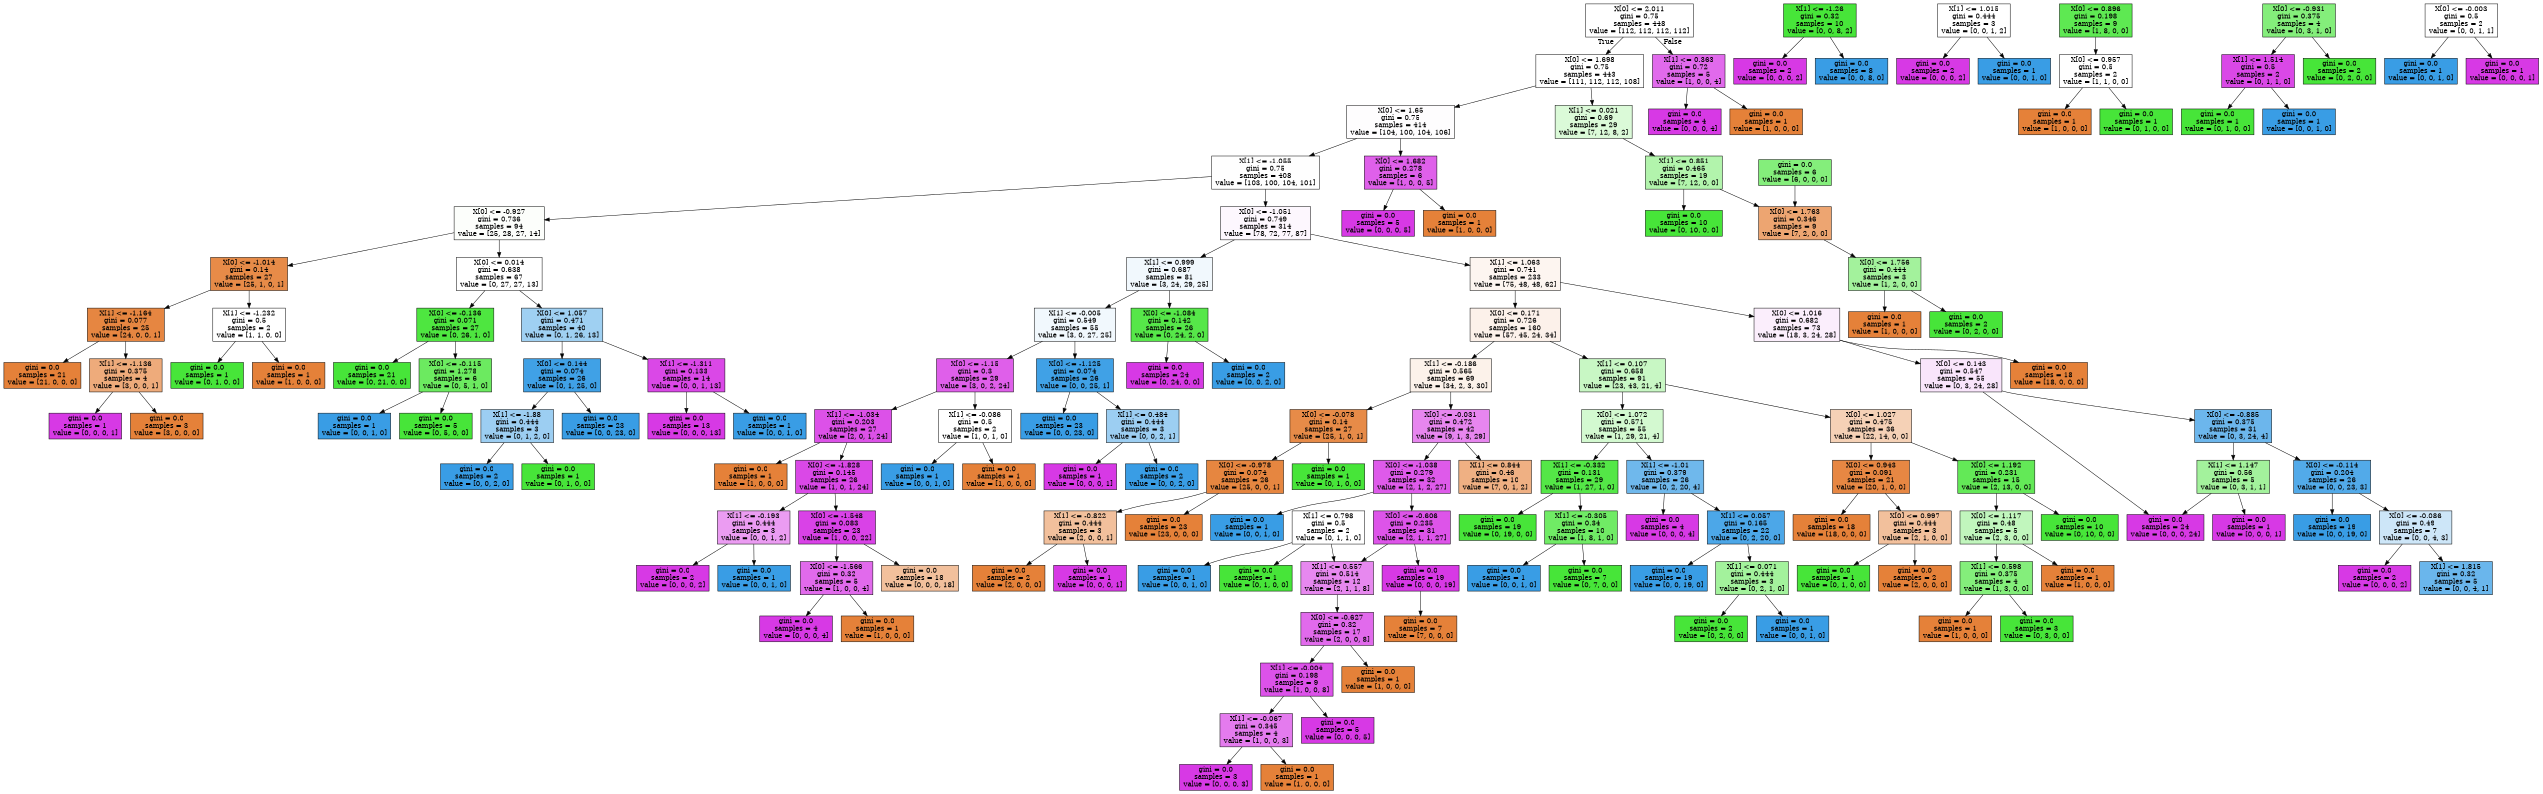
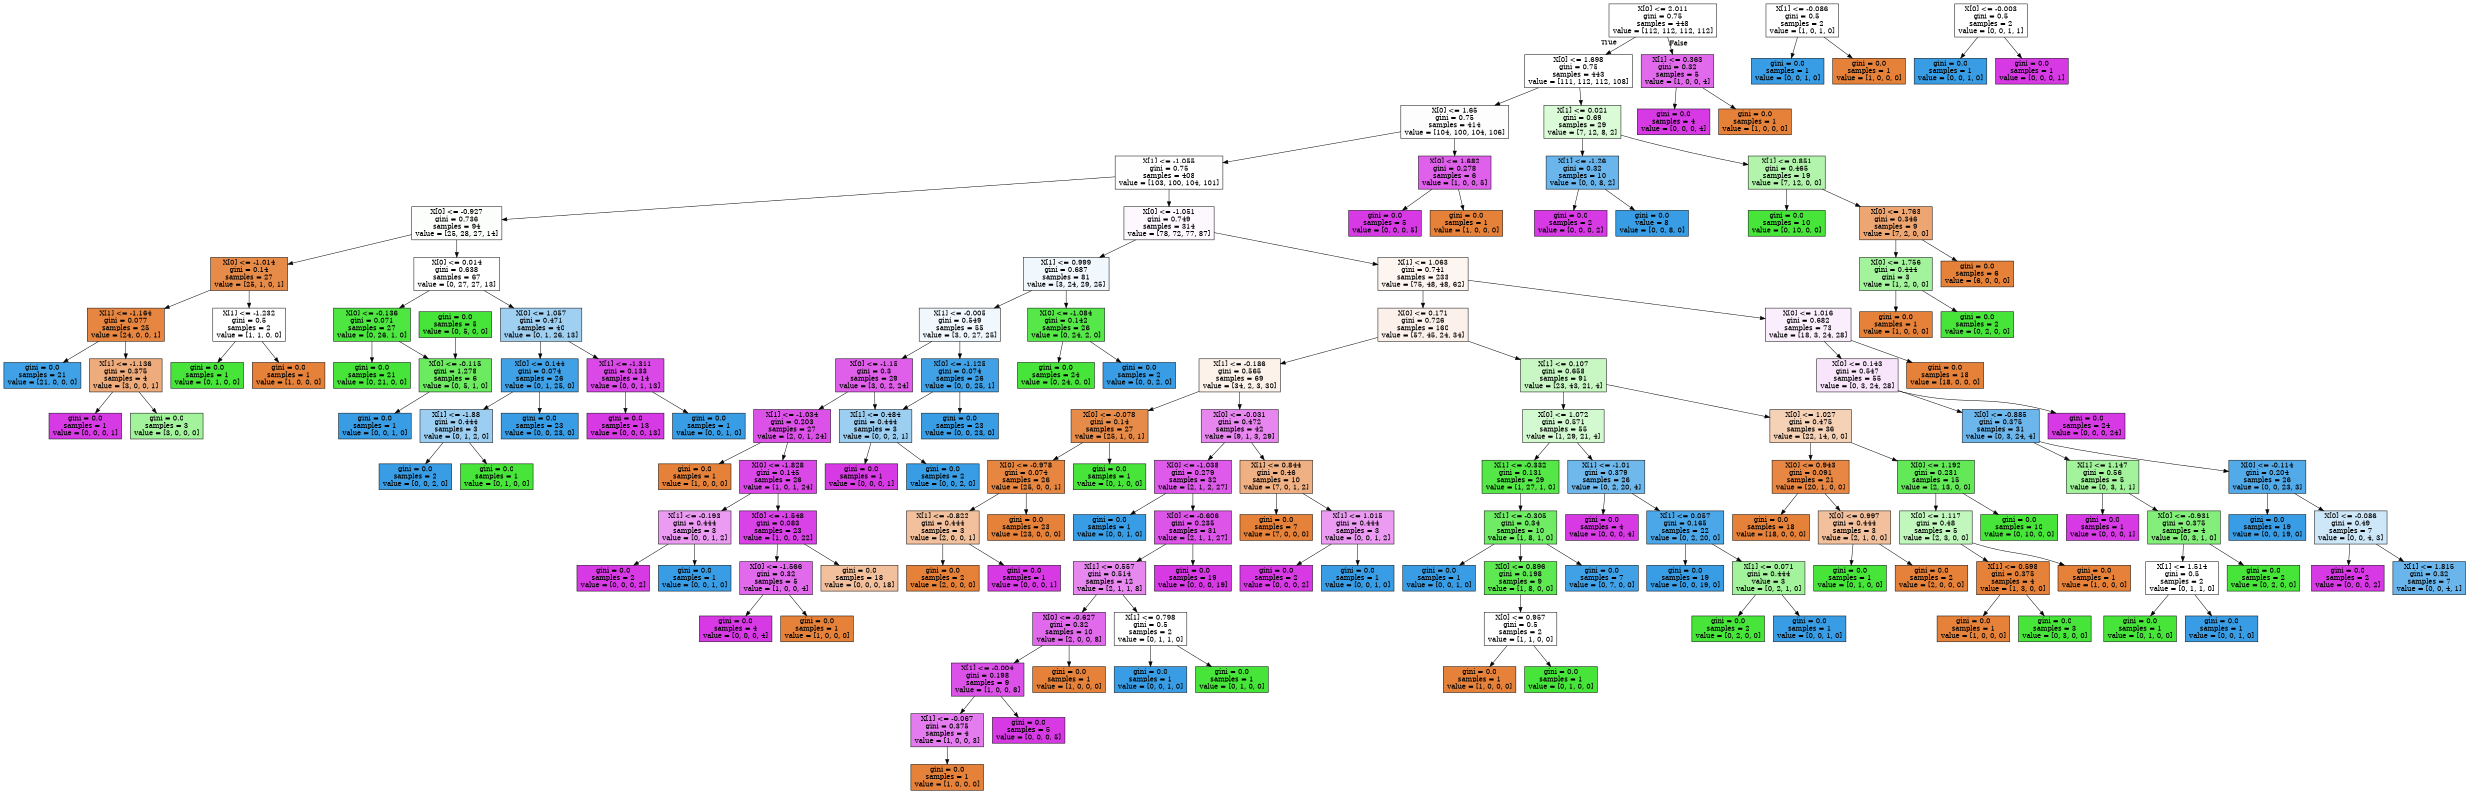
(1820, 20) -> (1582, 173)
(1974, 20) -> (1358, 527)
(1689, 71) -> (1677, 71)
(1852, 71) -> (1652, 223)
(2258, 71) -> (2182, 578)
none -> (1582, 145)
(1795, 173) -> (1977, 274)
(1795, 194) -> (1938, 249)
(1885, 274) -> (1896, 274)
(42, 375) -> (42, 375)
(1165, 375) -> (1056, 375)
(975, 398) -> (875, 398)
(446, 400) -> (455, 346)
(167, 426) -> (167, 426)
none -> (1315, 501)
(2199, 502) -> (2141, 501)
(1498, 527) -> none
(1332, 550) -> (1128, 602)
none -> (1521, 550)
(1585, 578) -> (1602, 578)
(1752, 578) -> (1769, 578)
(1996, 578) -> (2013, 578)
(2456, 578) -> (2429, 578)
(1421, 601) -> (1276, 501)
(1337, 629) -> (1069, 629)
(1256, 730) -> (947, 730)
(1216, 777) -> none
